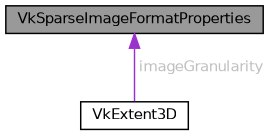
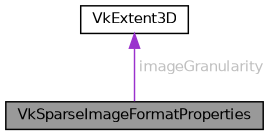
(135, 75) -> (135, 75)
